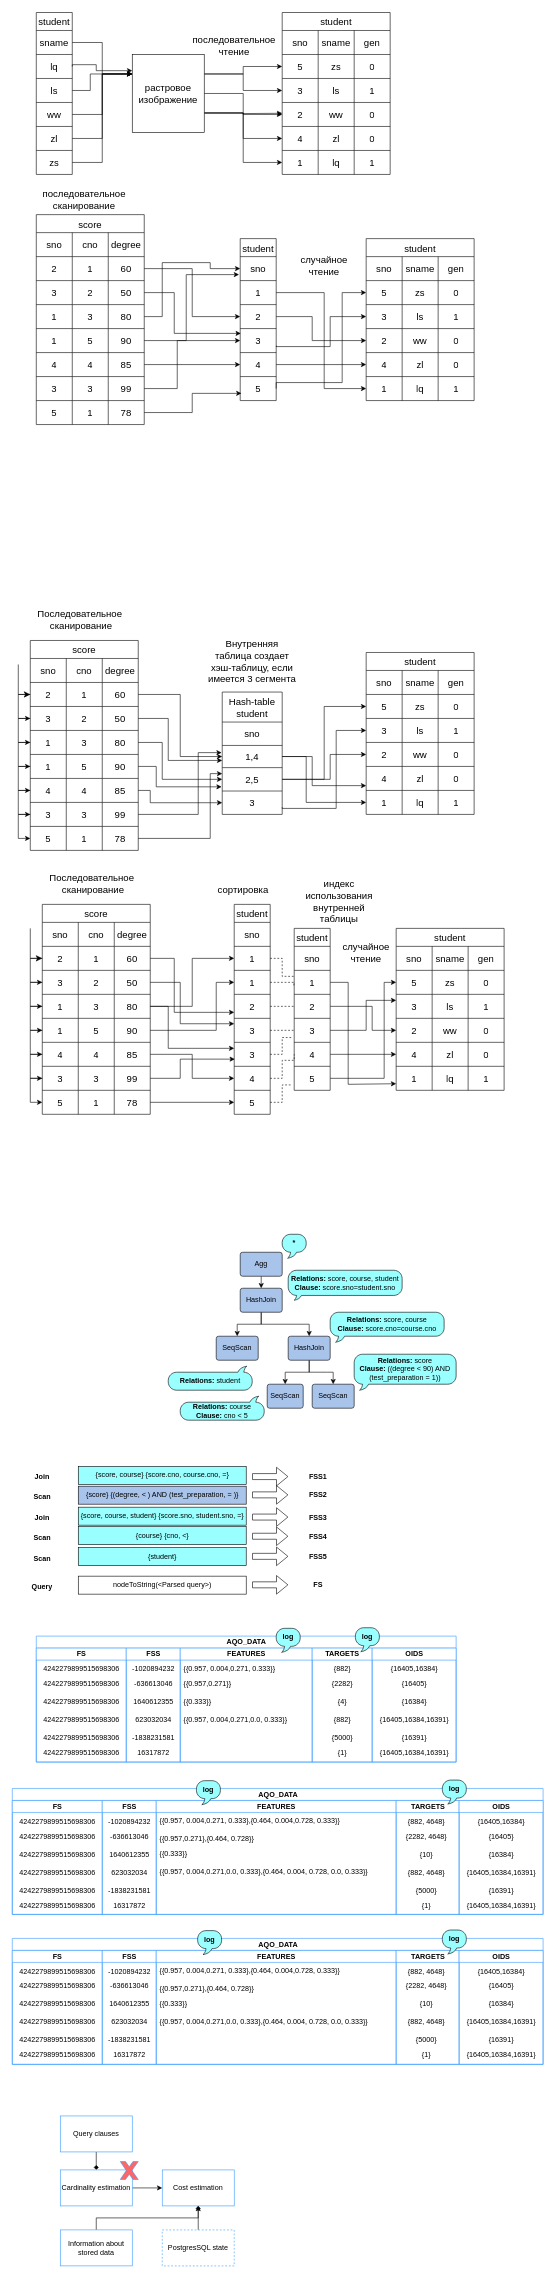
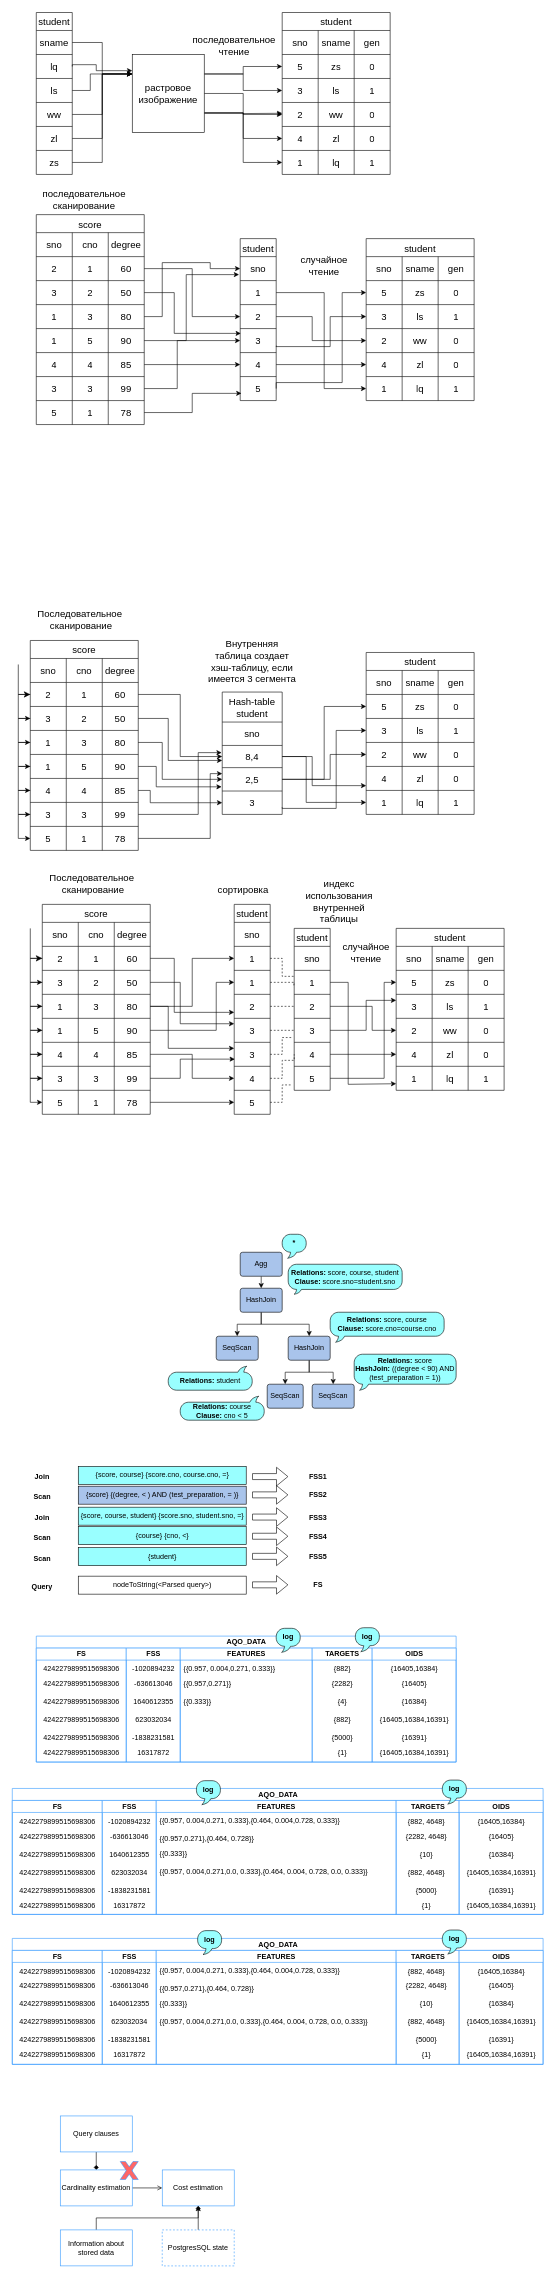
(252, 757) -> (252, 757)
(345, 1286) -> (345, 1280)
(405, 1370) -> (405, 1370)
(246, 1721) -> none
(156, 2189) -> (158, 2189)
